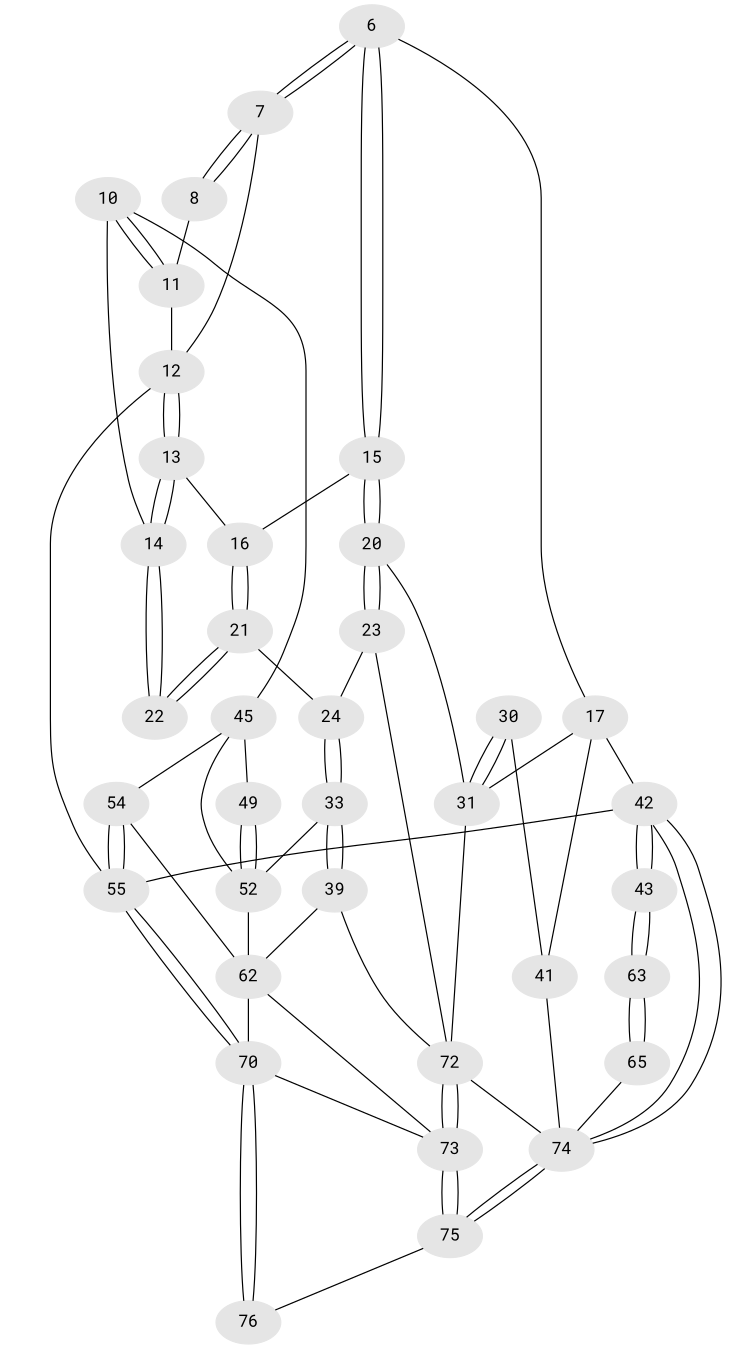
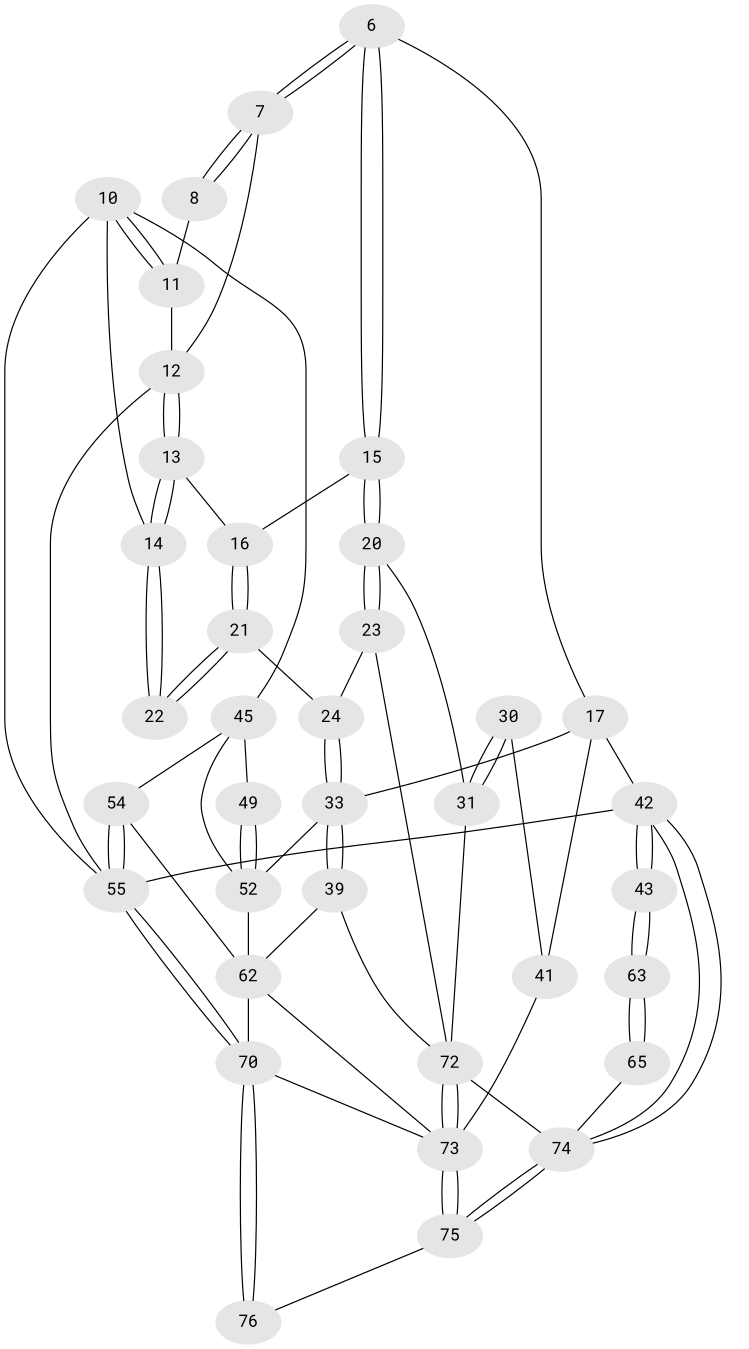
none -> (5, 547)
(531, 761) -> (469, 767)
(553, 1063) -> (504, 1066)
